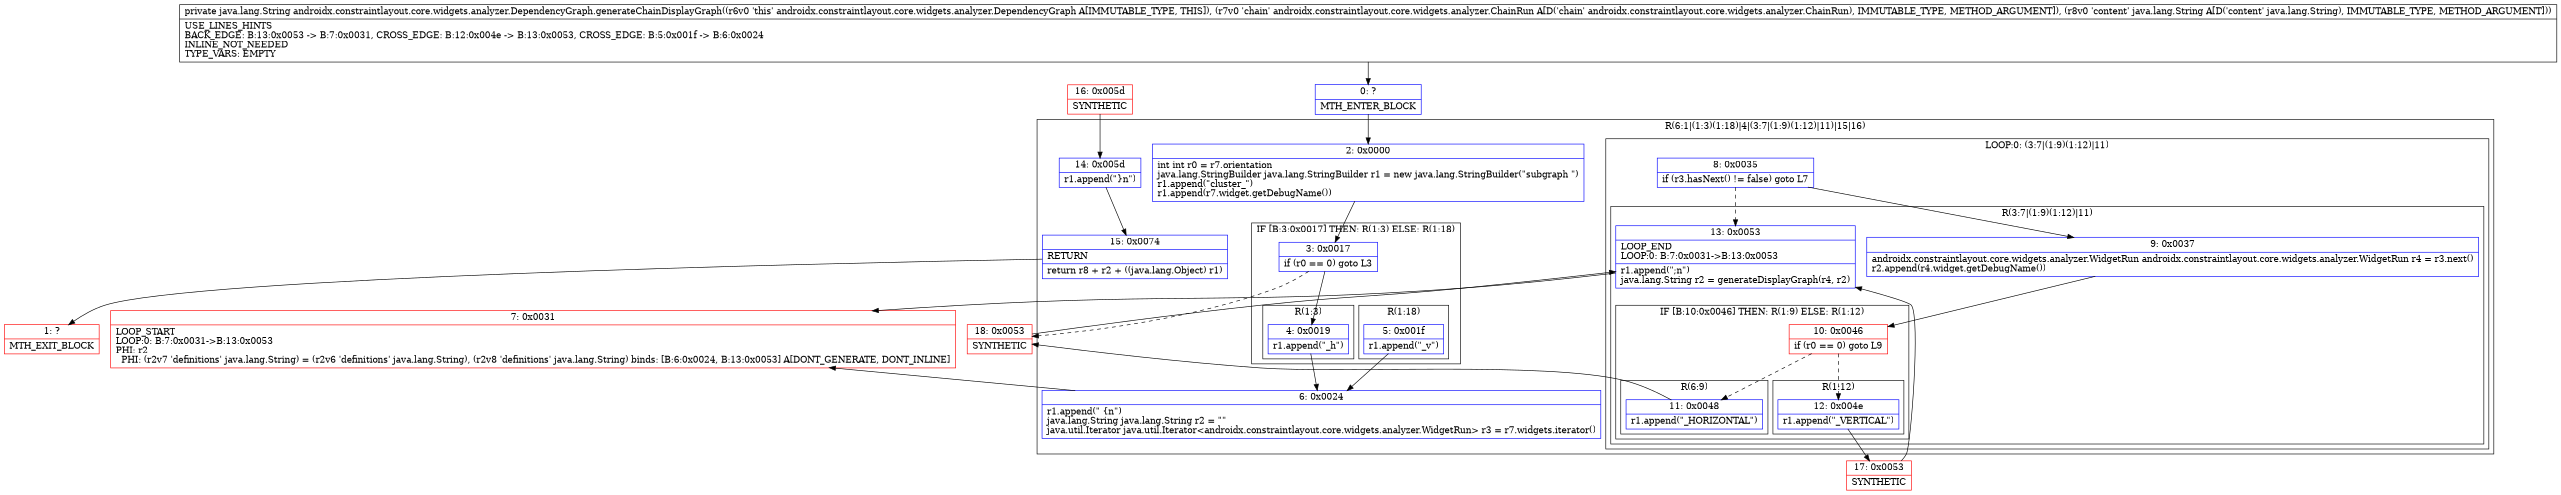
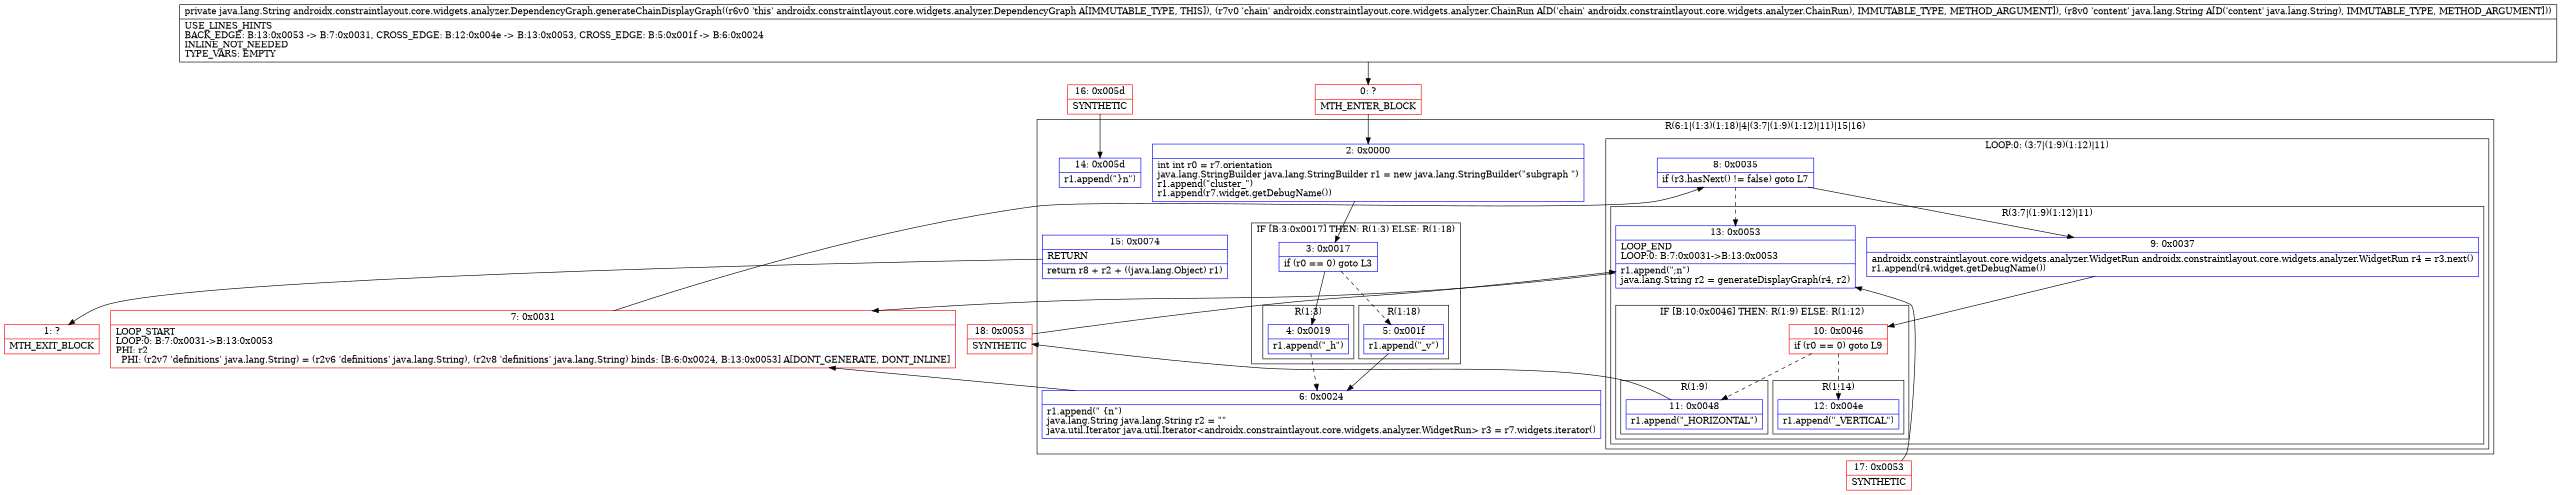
(1368, 99) -> (1368, 99)
none -> (1150, 203)
(1115, 208) -> none
(1959, 269) -> (1959, 269)
(1224, 304) -> (1368, 301)
(1314, 373) -> (1314, 373)
(1694, 388) -> (1694, 388)
(1838, 388) -> (1838, 388)
(1857, 442) -> none
